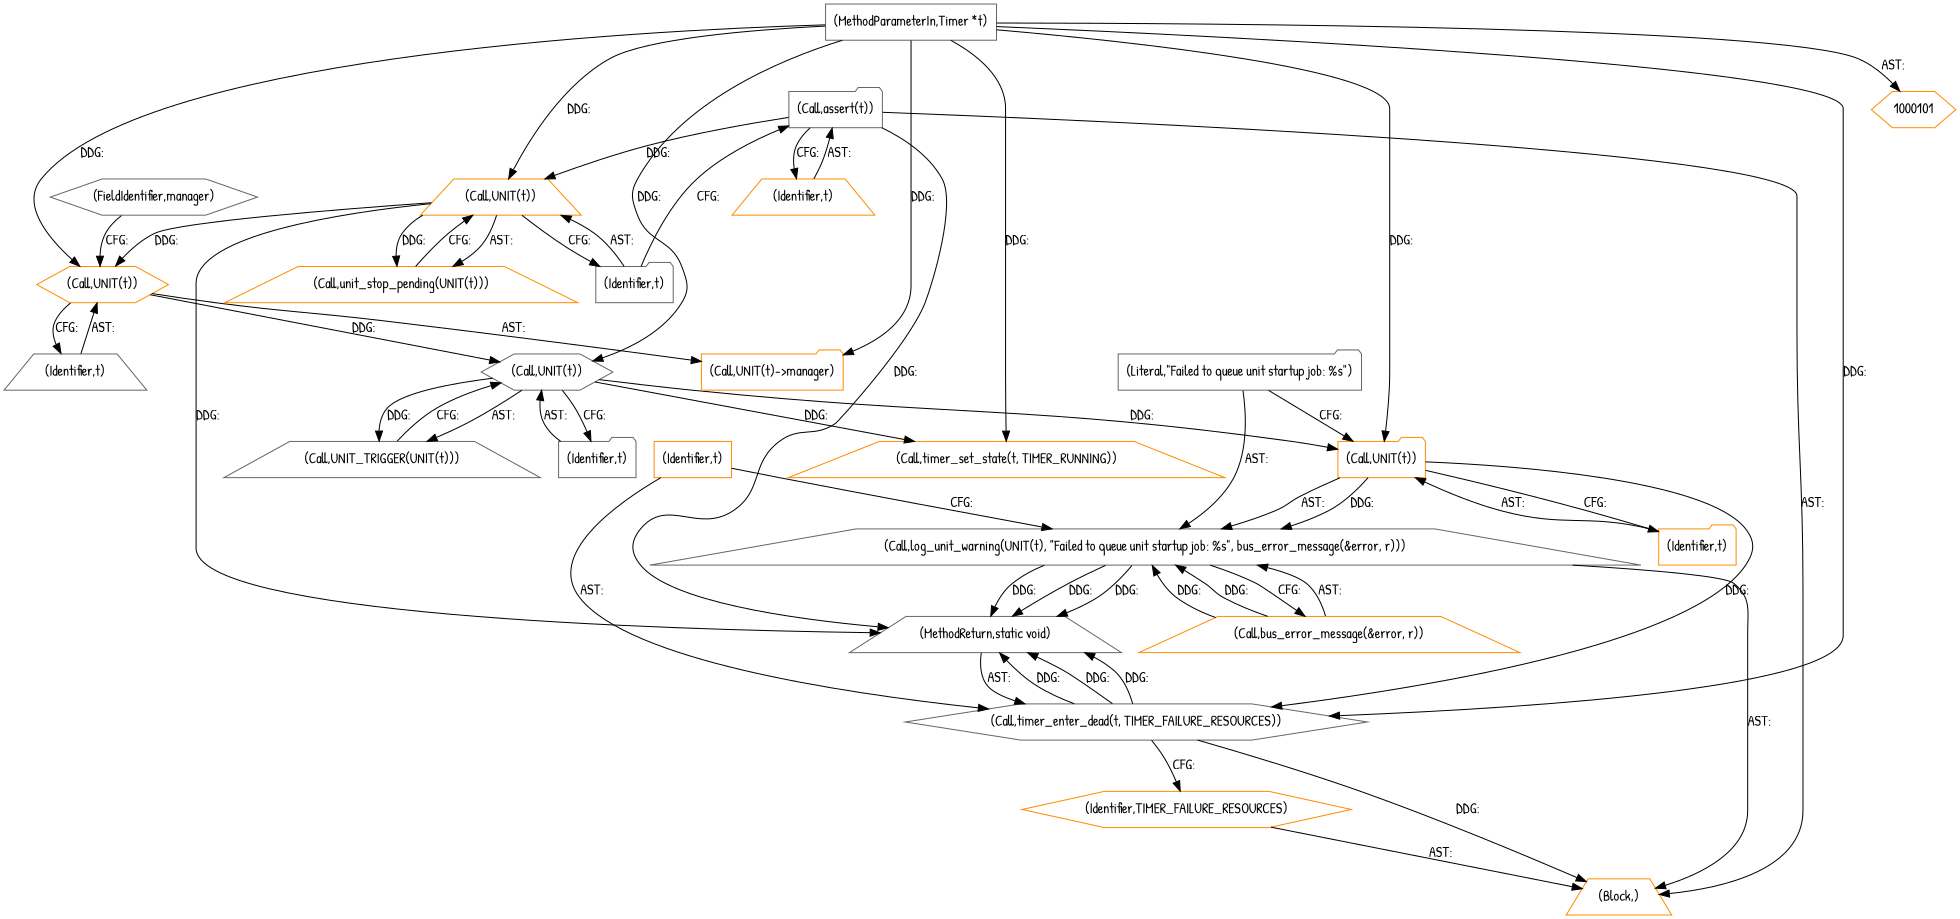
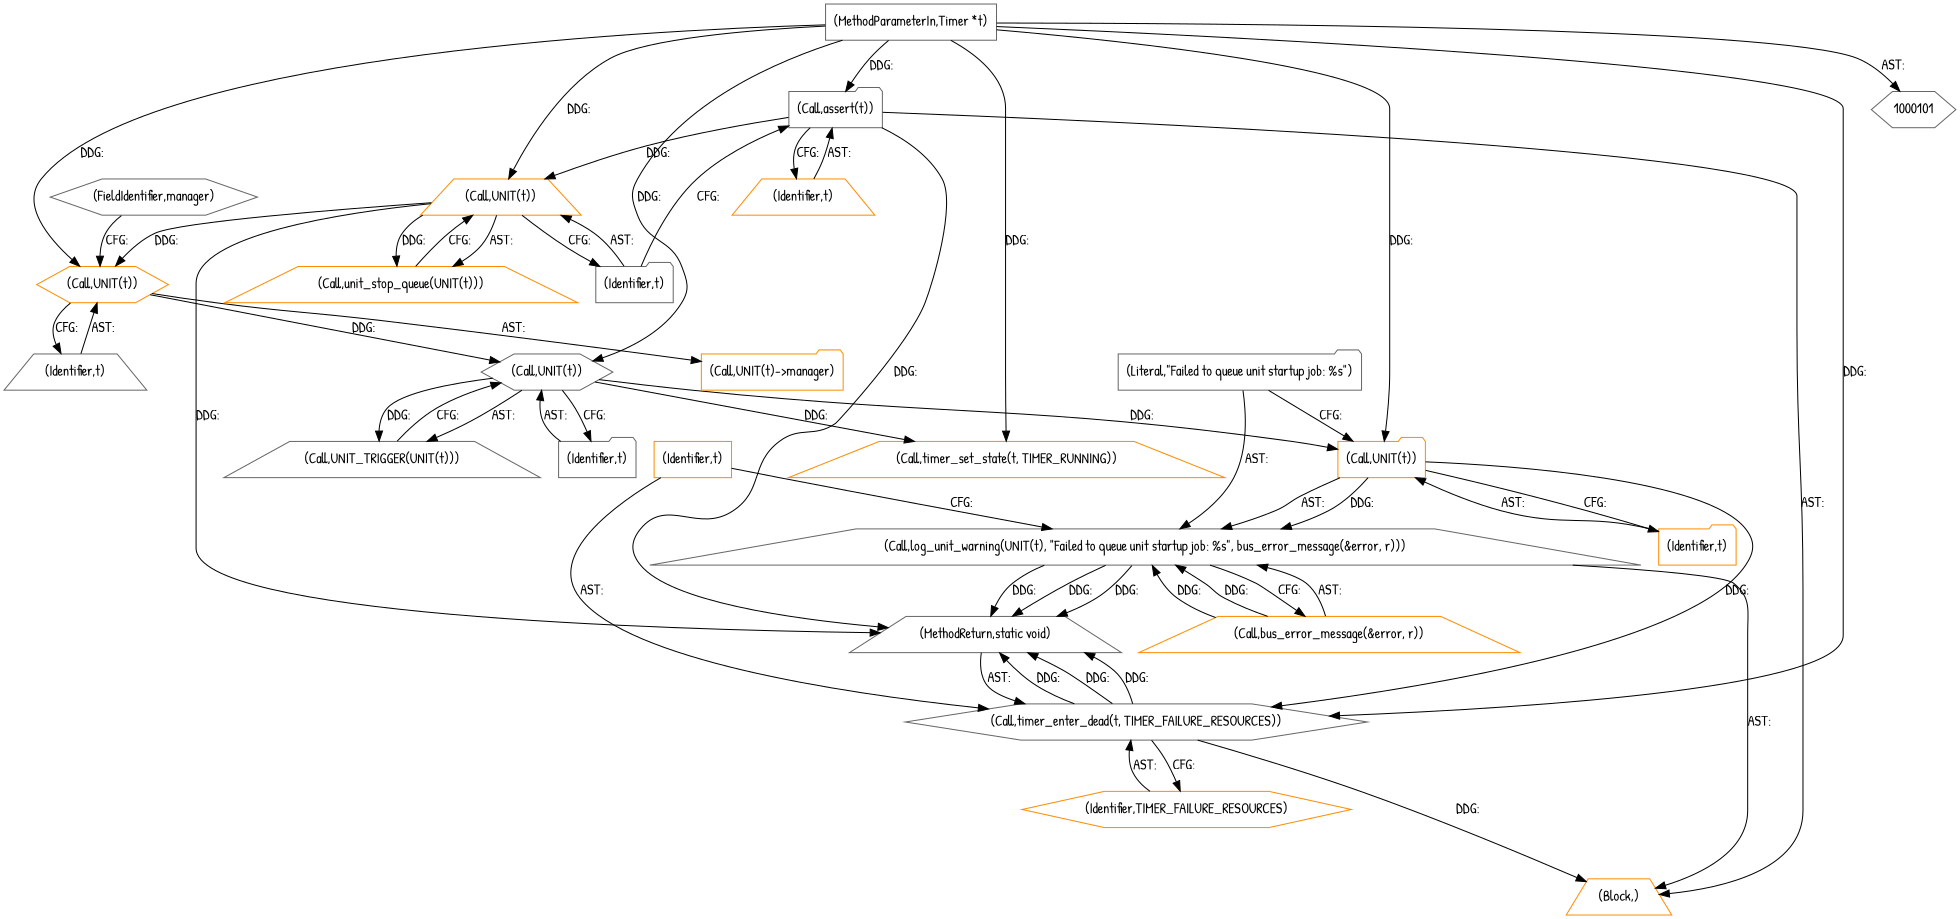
(1914, 110) -> (1914, 110)
(911, 210) -> (868, 60)
(401, 285) -> (401, 285)
(1422, 857) -> (1134, 774)
